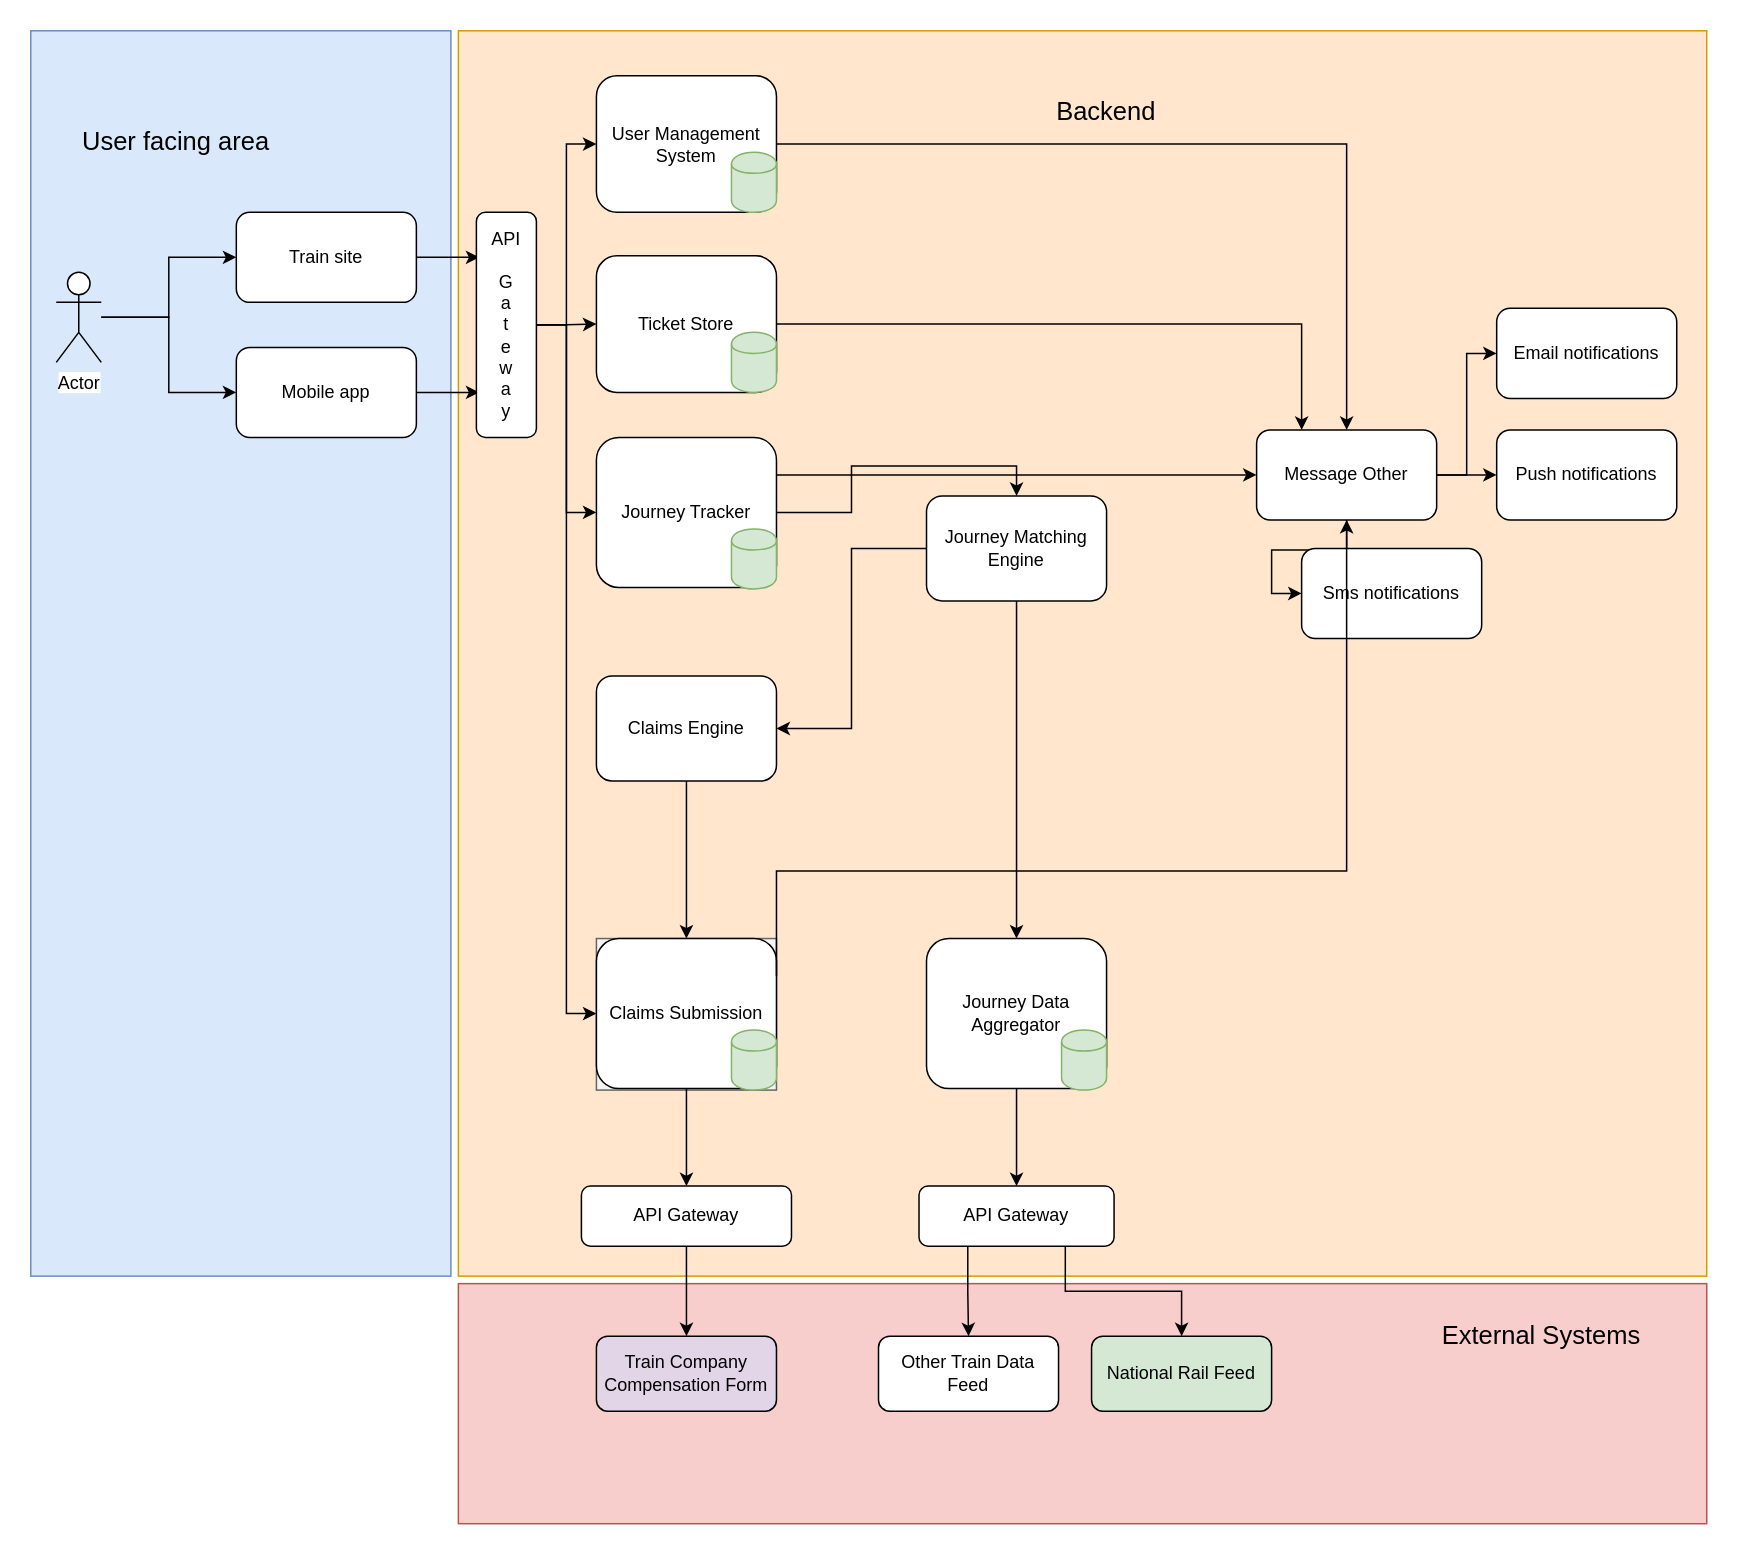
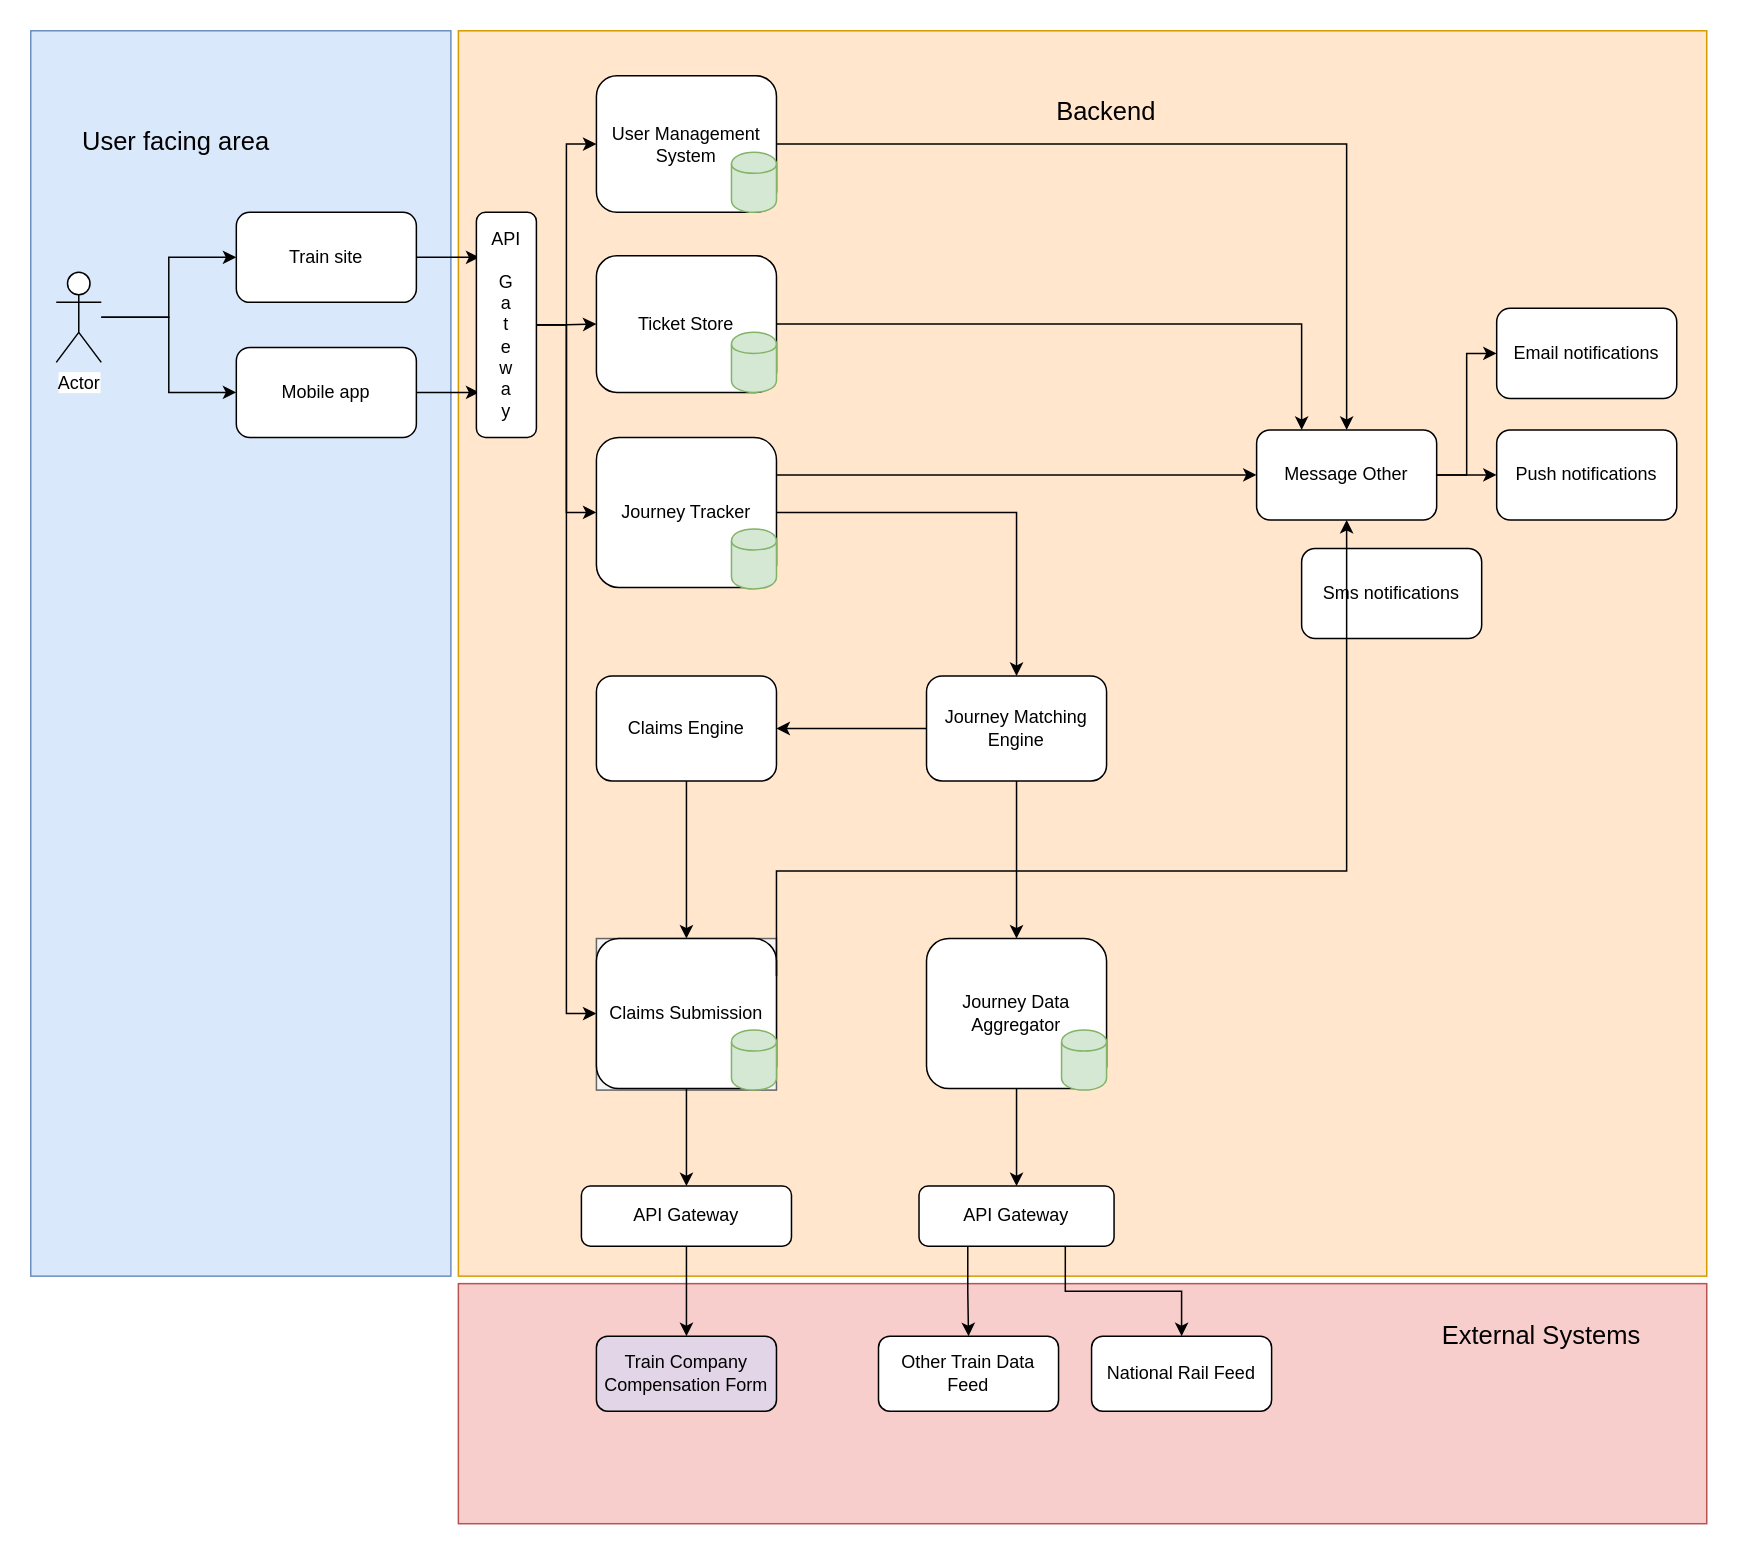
(1016, 548) -> (1016, 728)
(1271, 562) -> none
(1181, 1373) -> (1181, 1373)
